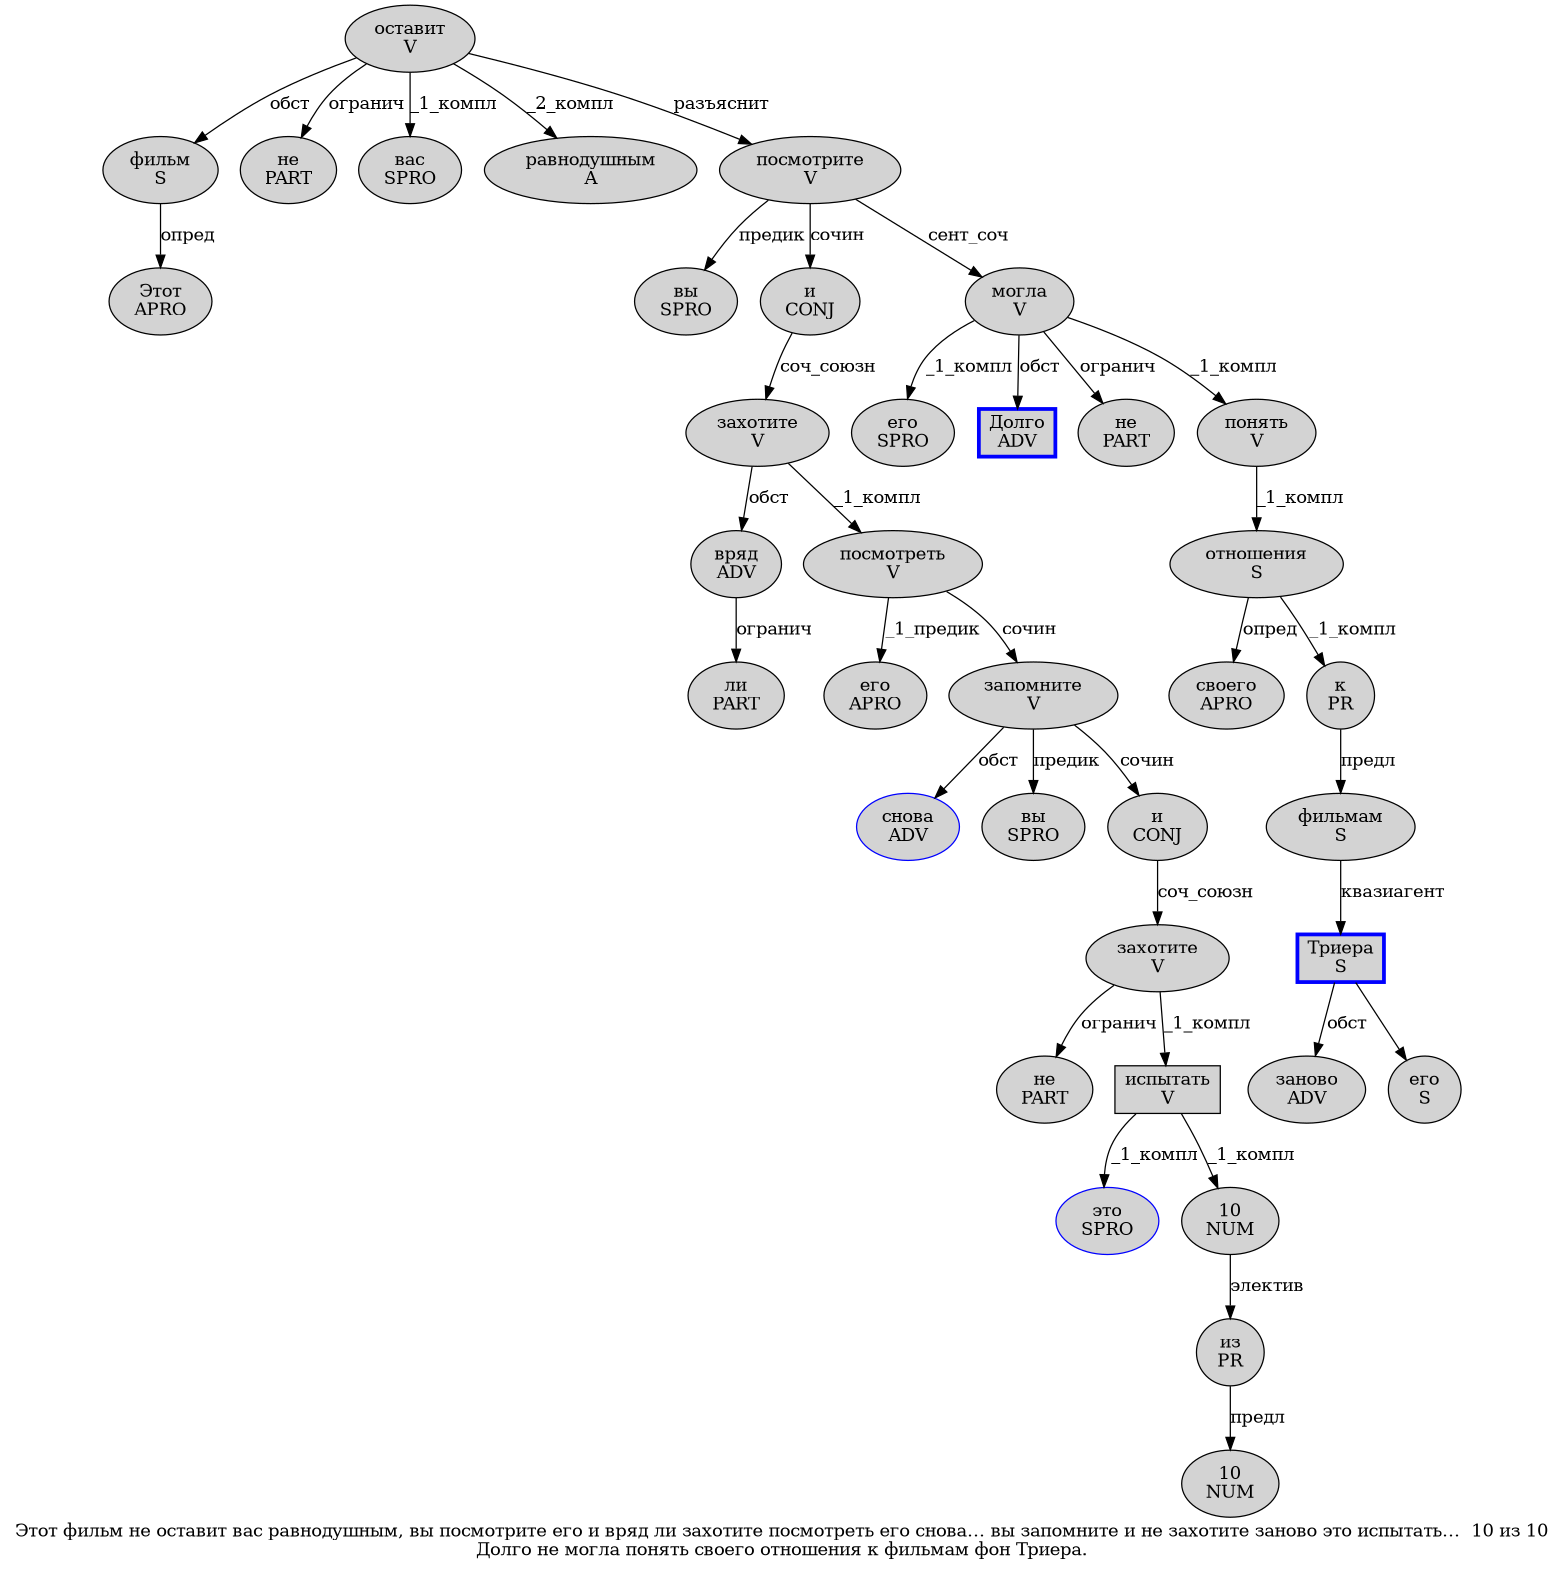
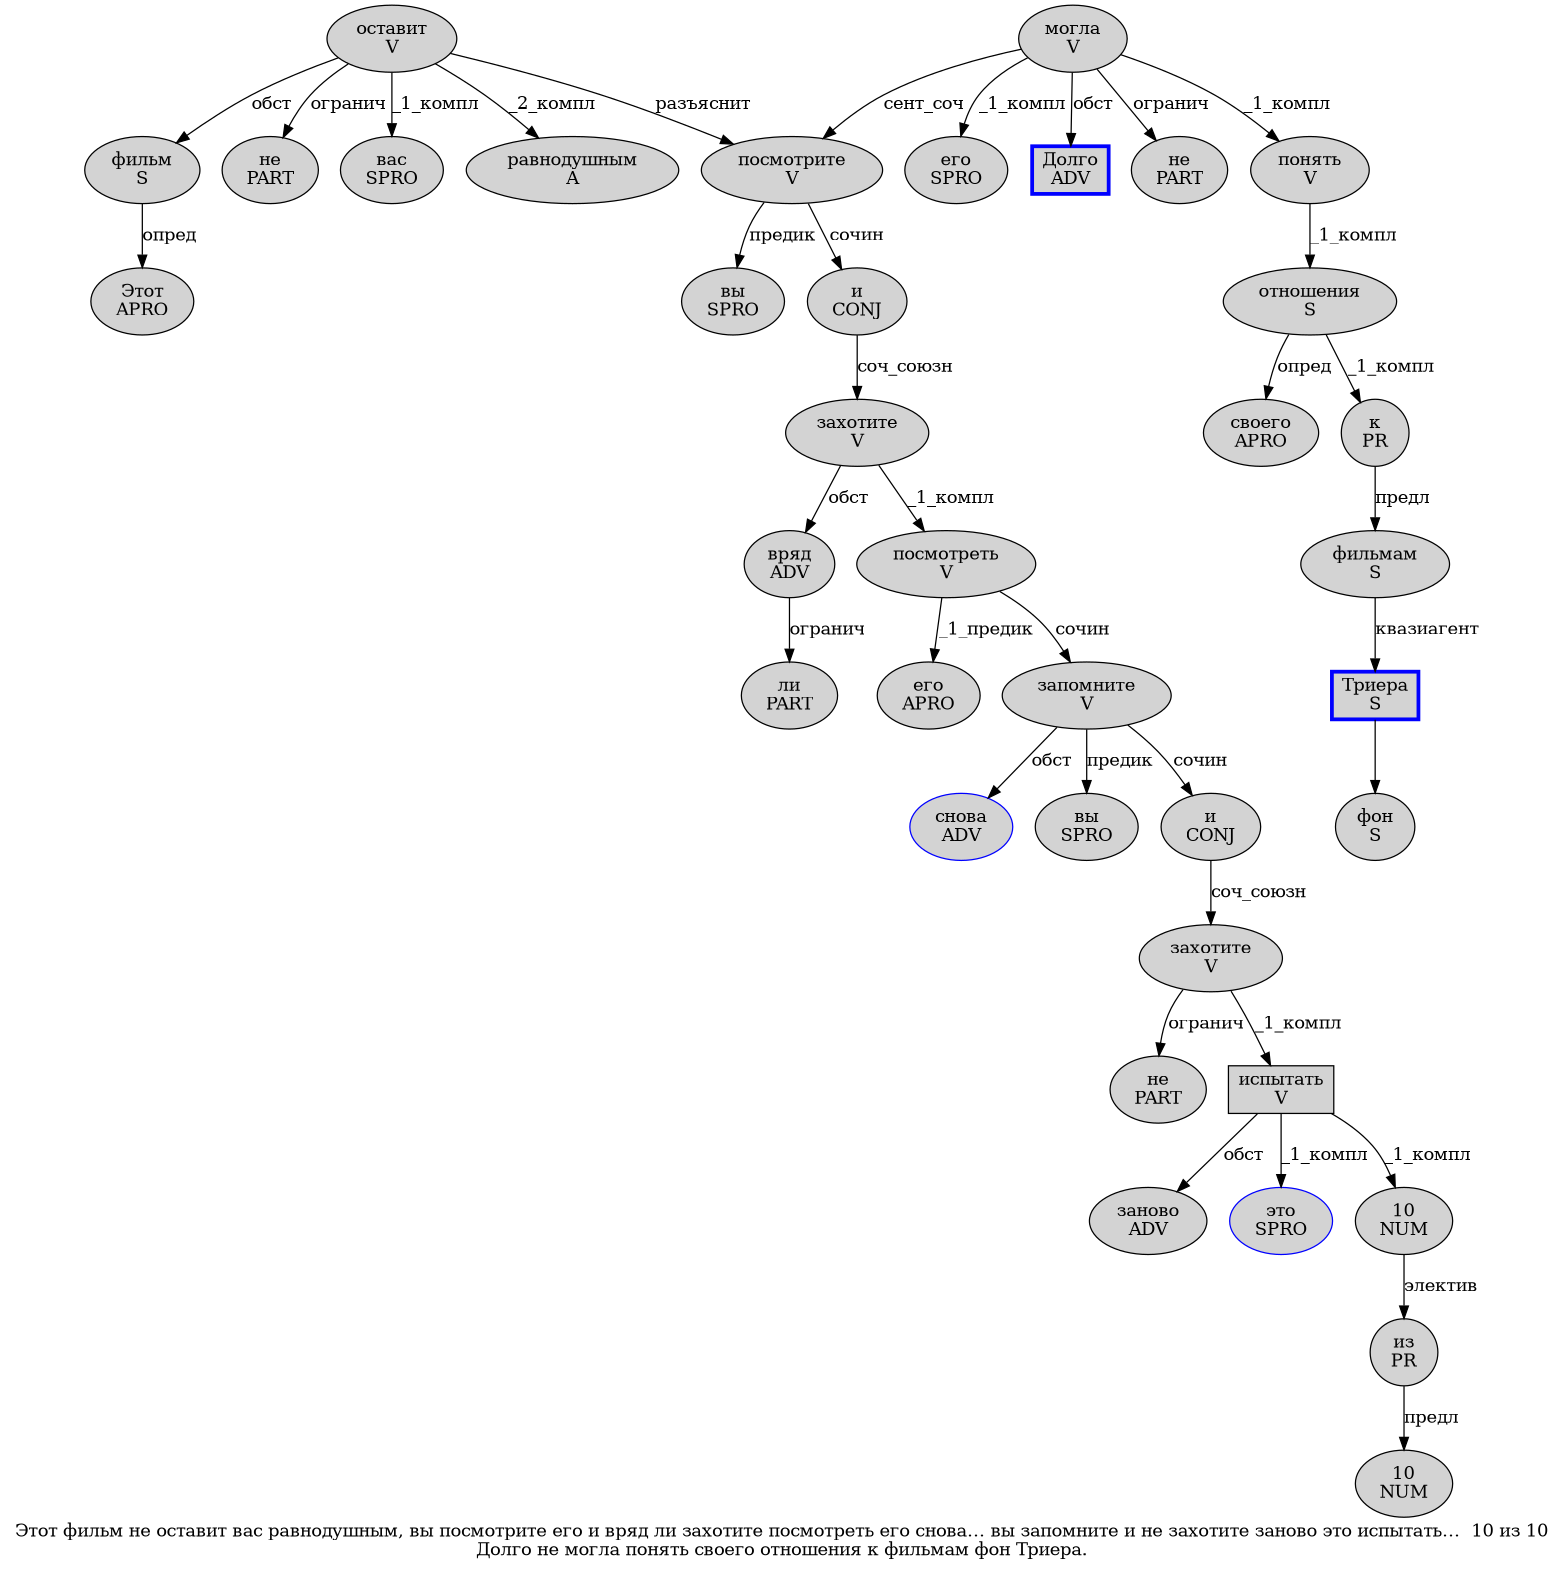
(913, 235) -> (922, 78)
(1327, 1013) -> (1222, 1148)
(1425, 1090) -> (1375, 827)
